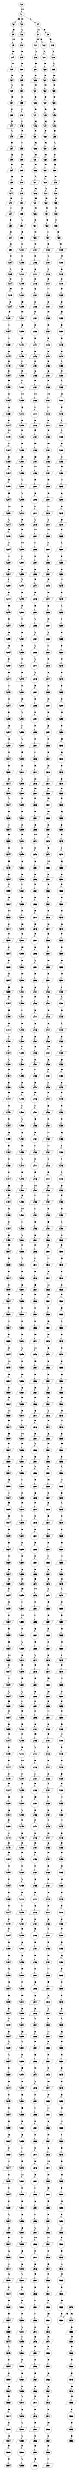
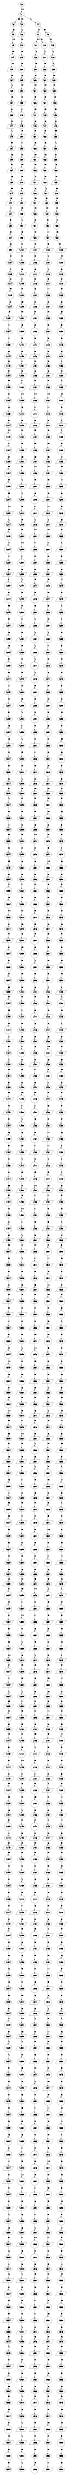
(67, 2313) -> (61, 2327)
